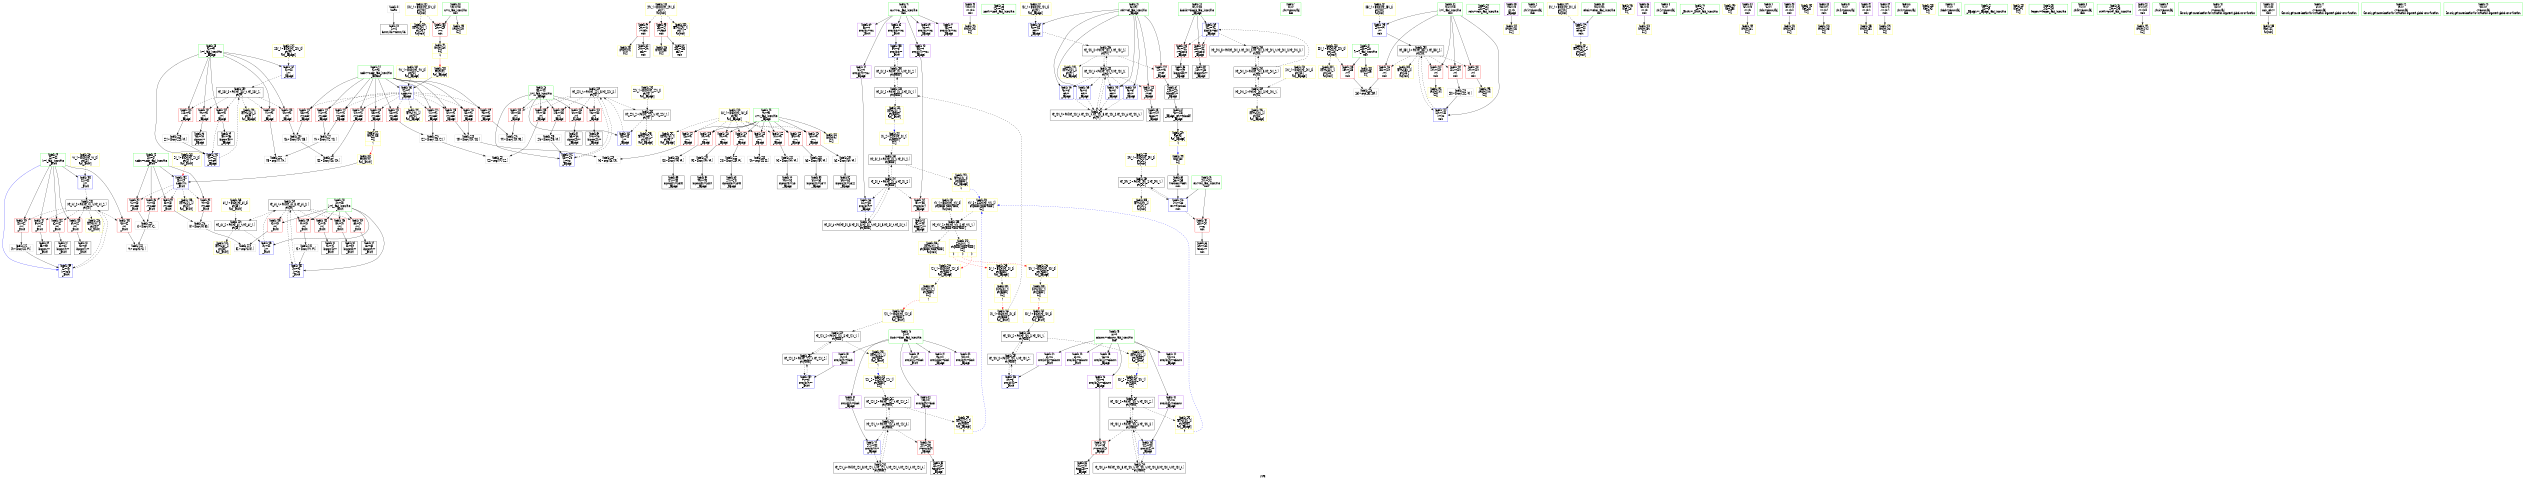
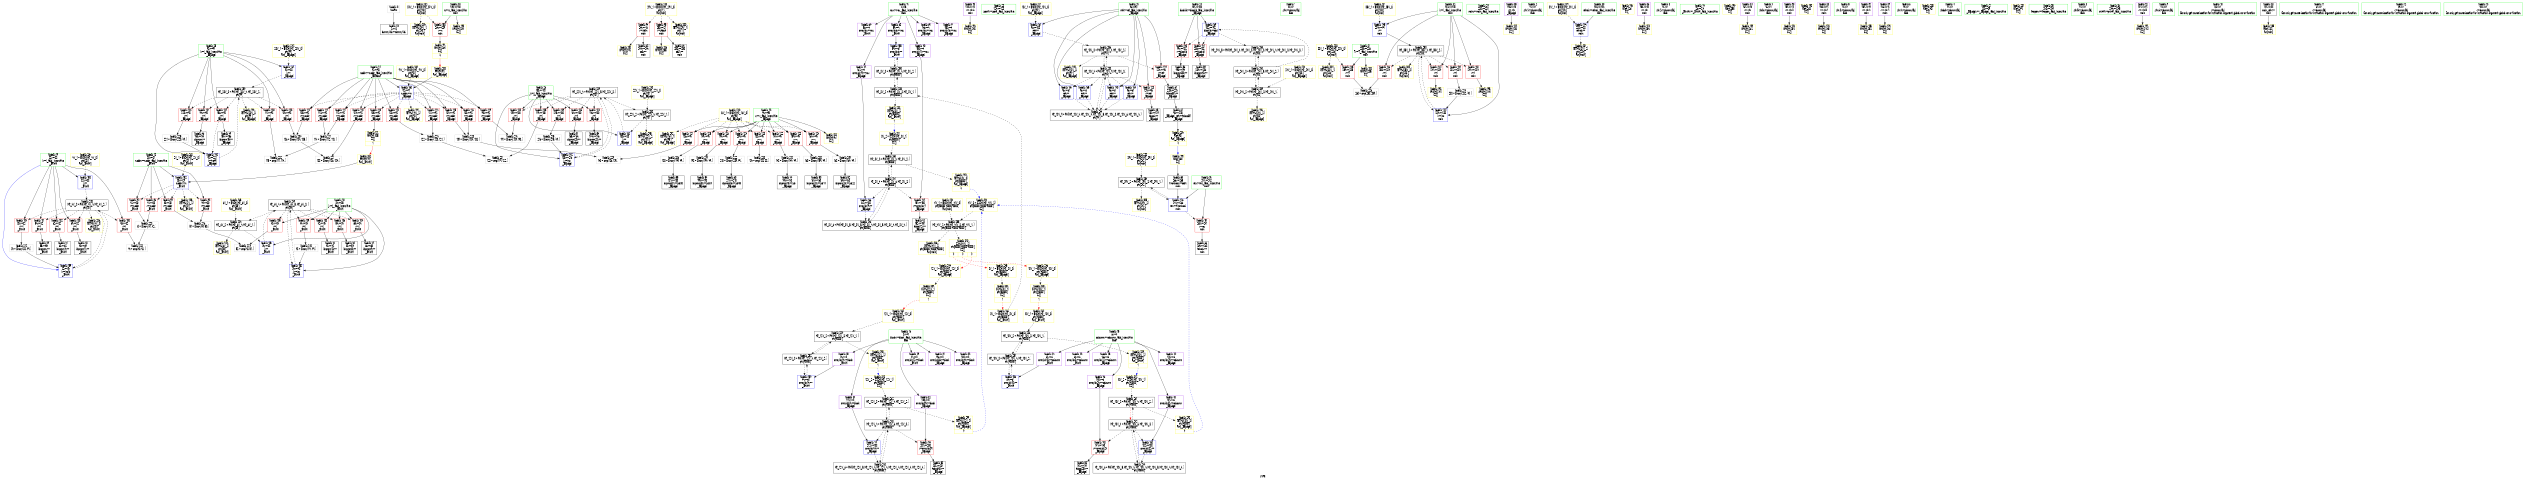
(576, 119) -> (576, 119)
(184, 170) -> (184, 170)
(1130, 413) -> (1130, 413)
